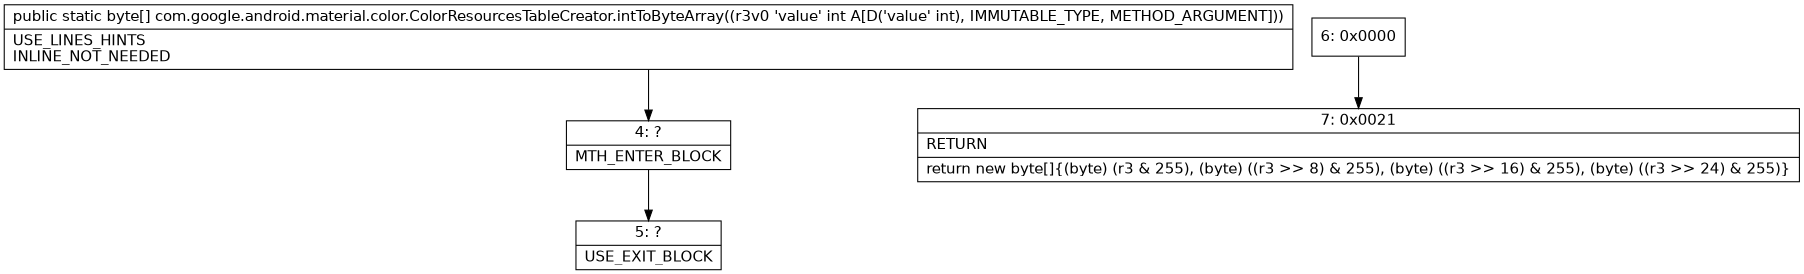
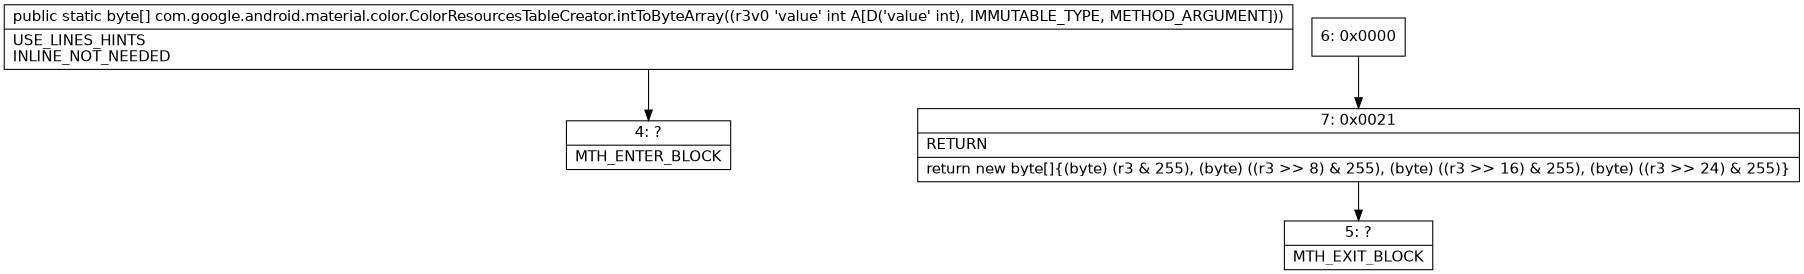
(649, 190) -> (1359, 196)
(649, 257) -> (1359, 257)
